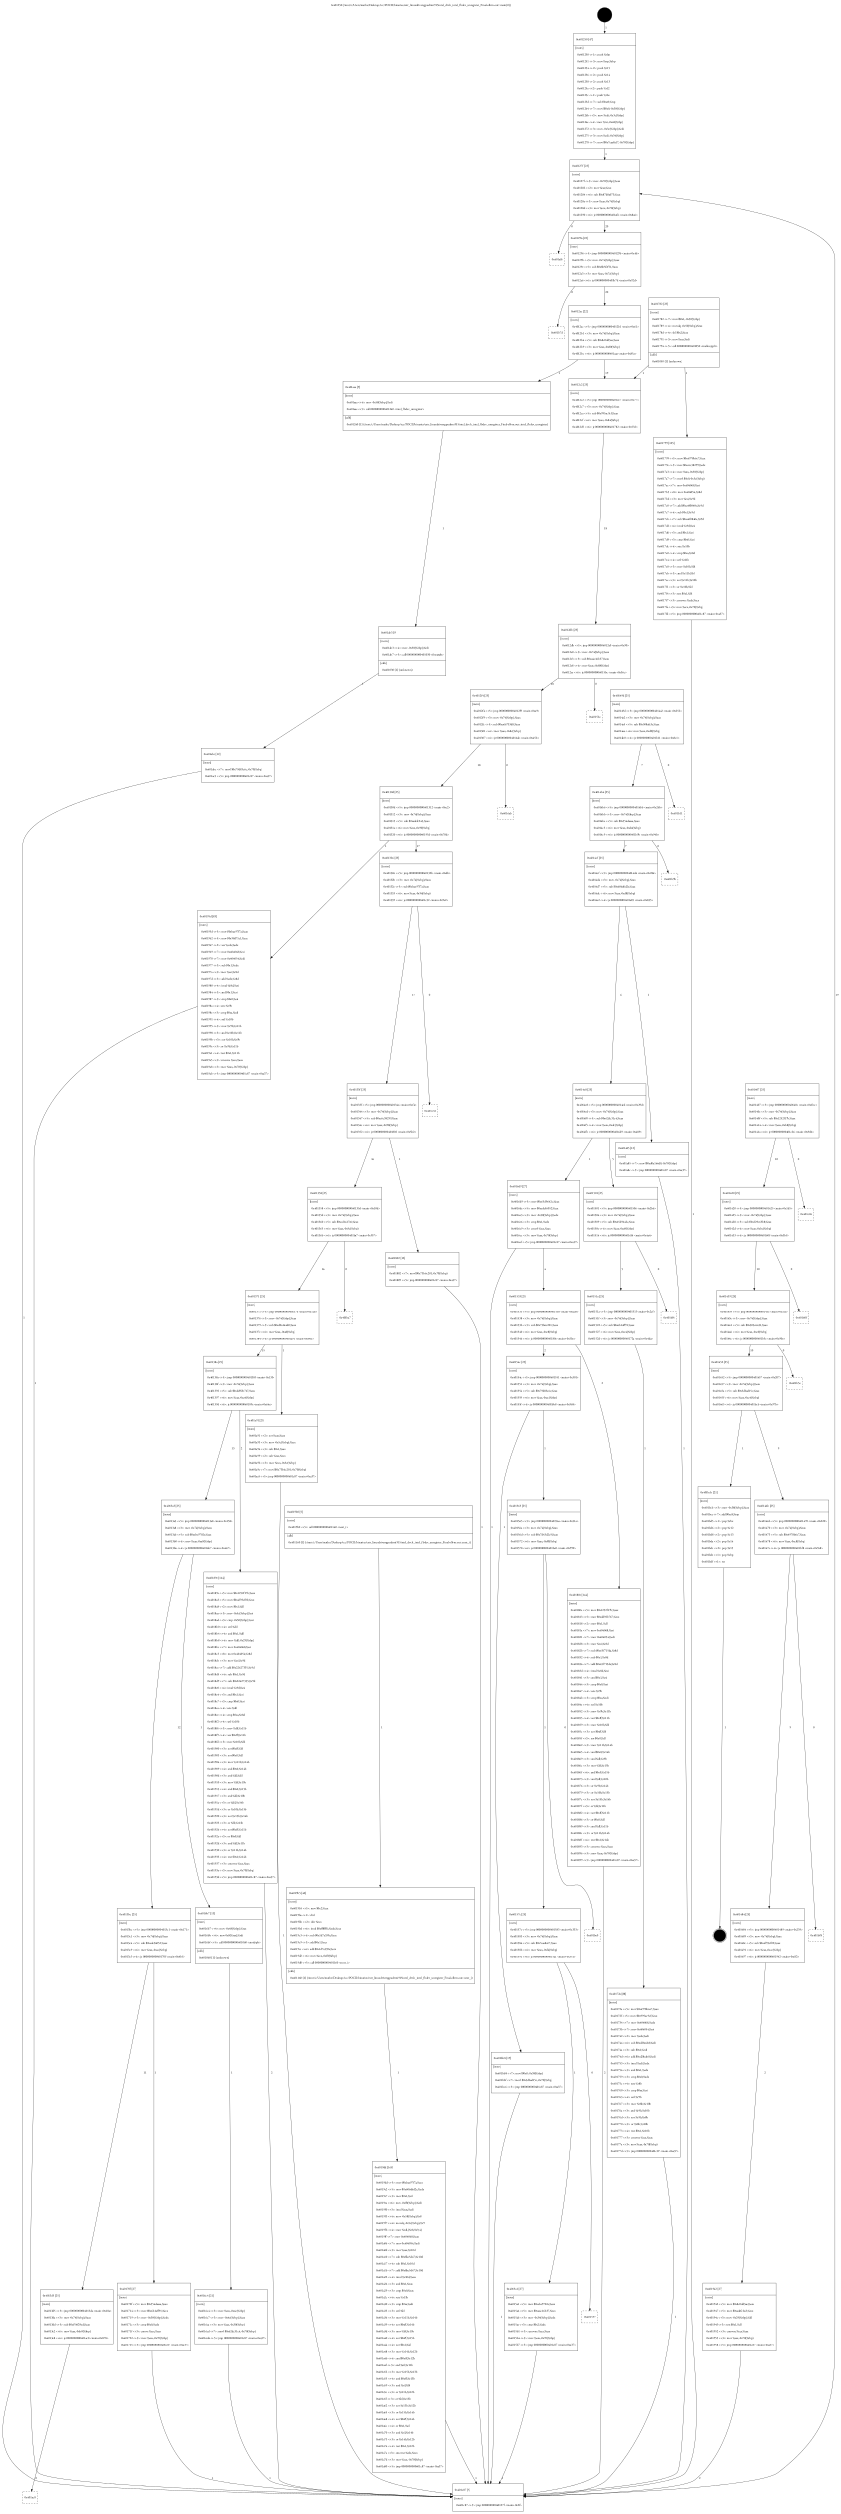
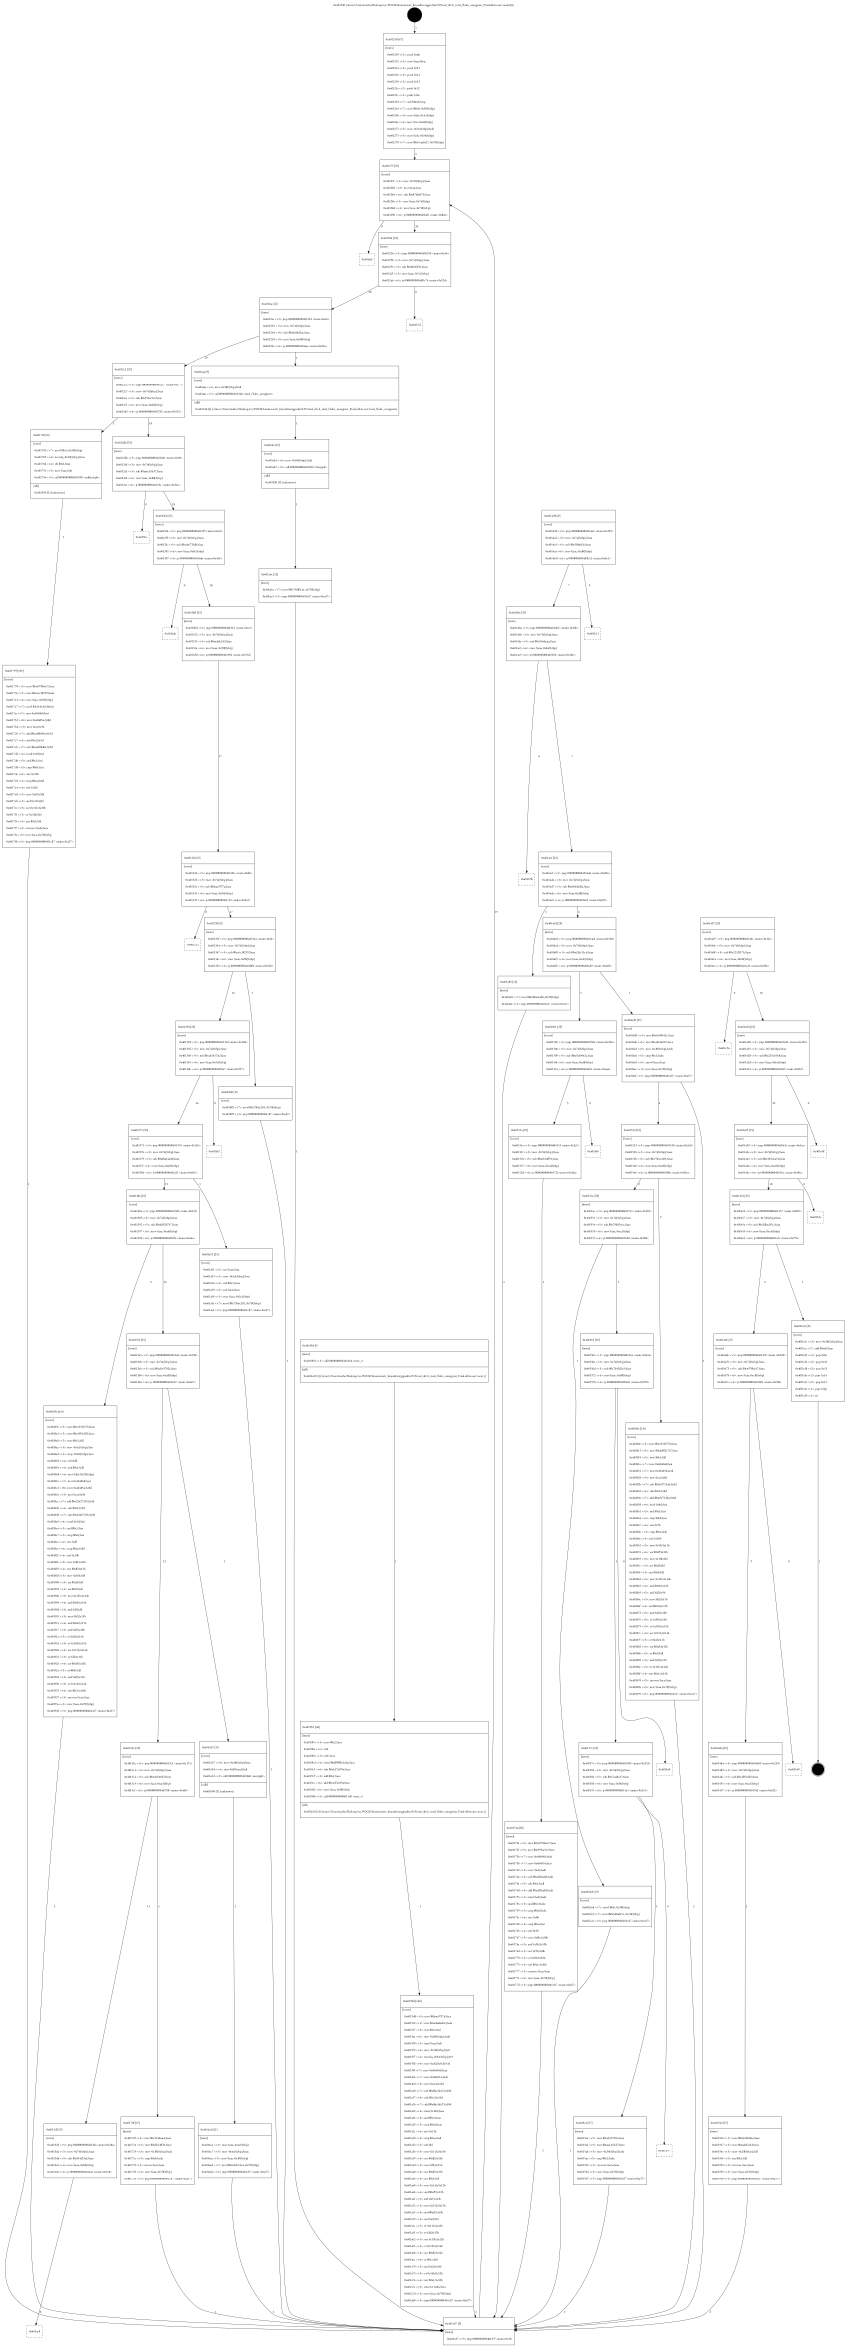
(642, 371) -> (111, 424)
(234, 995) -> none
